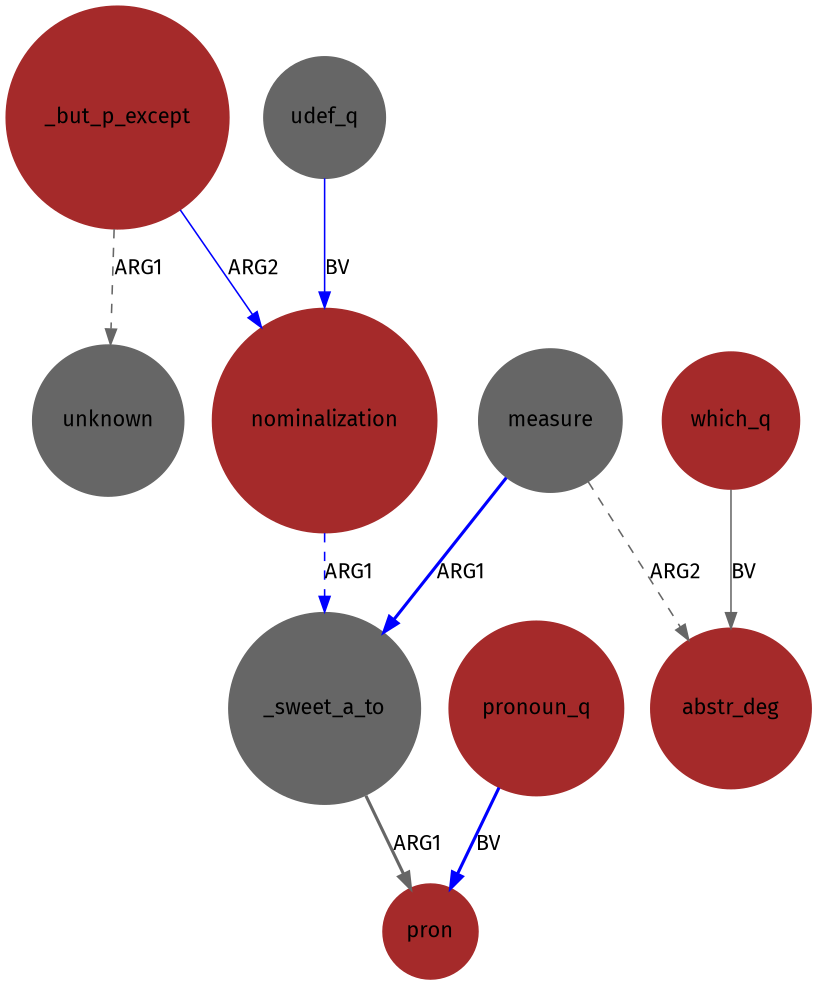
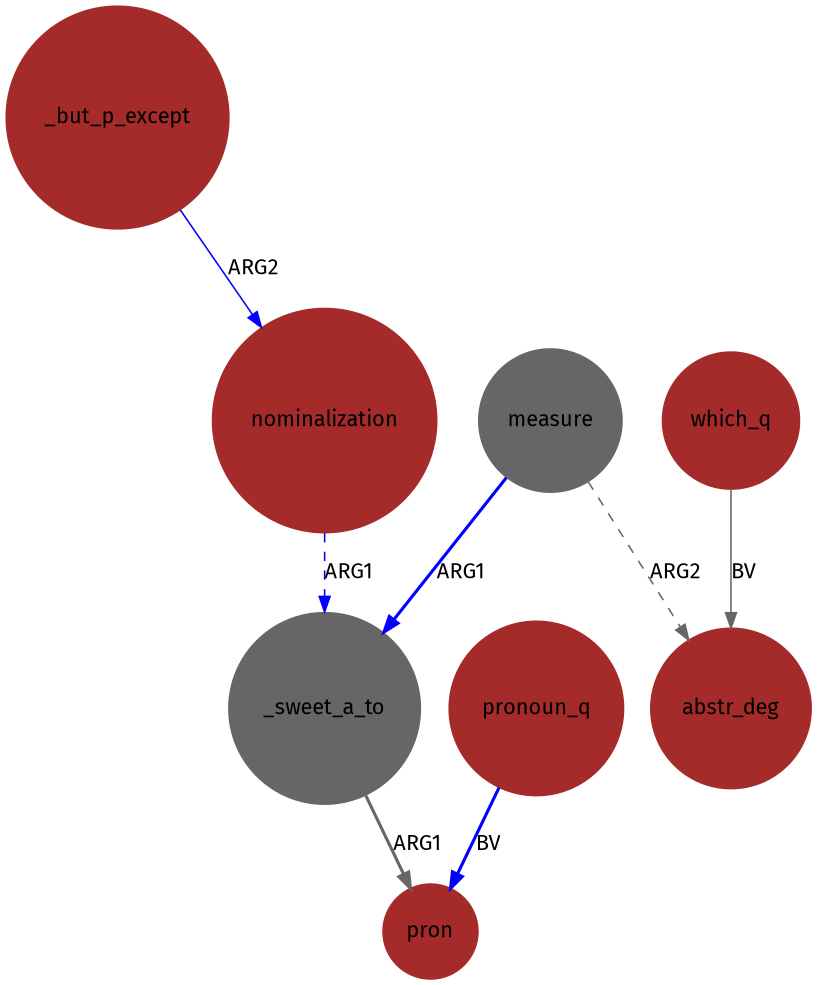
(325, 118) -> none
(108, 421) -> none
